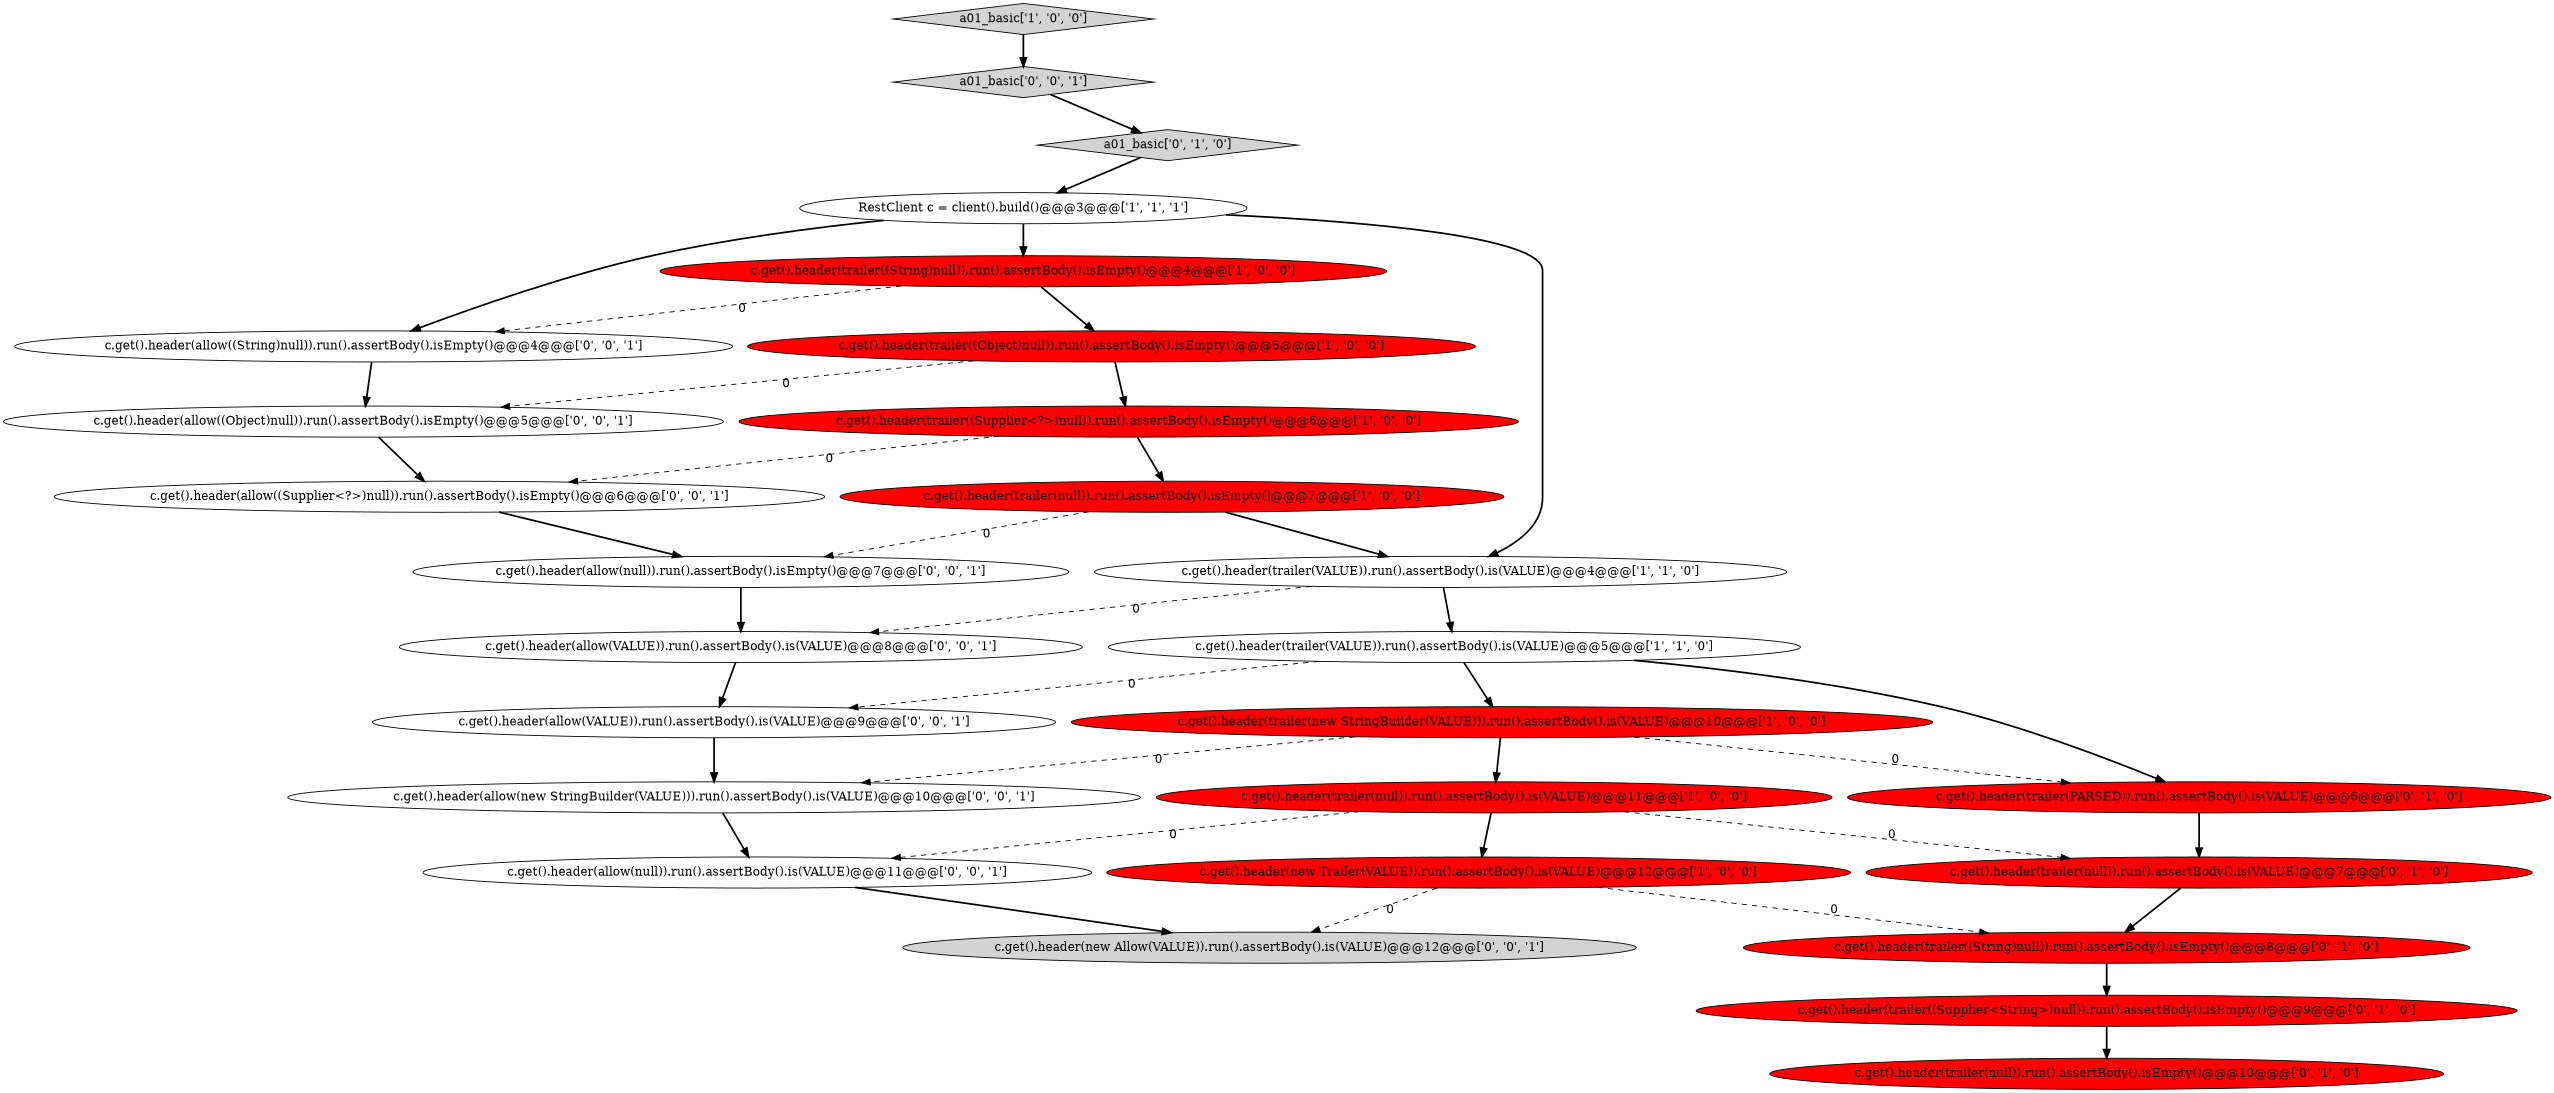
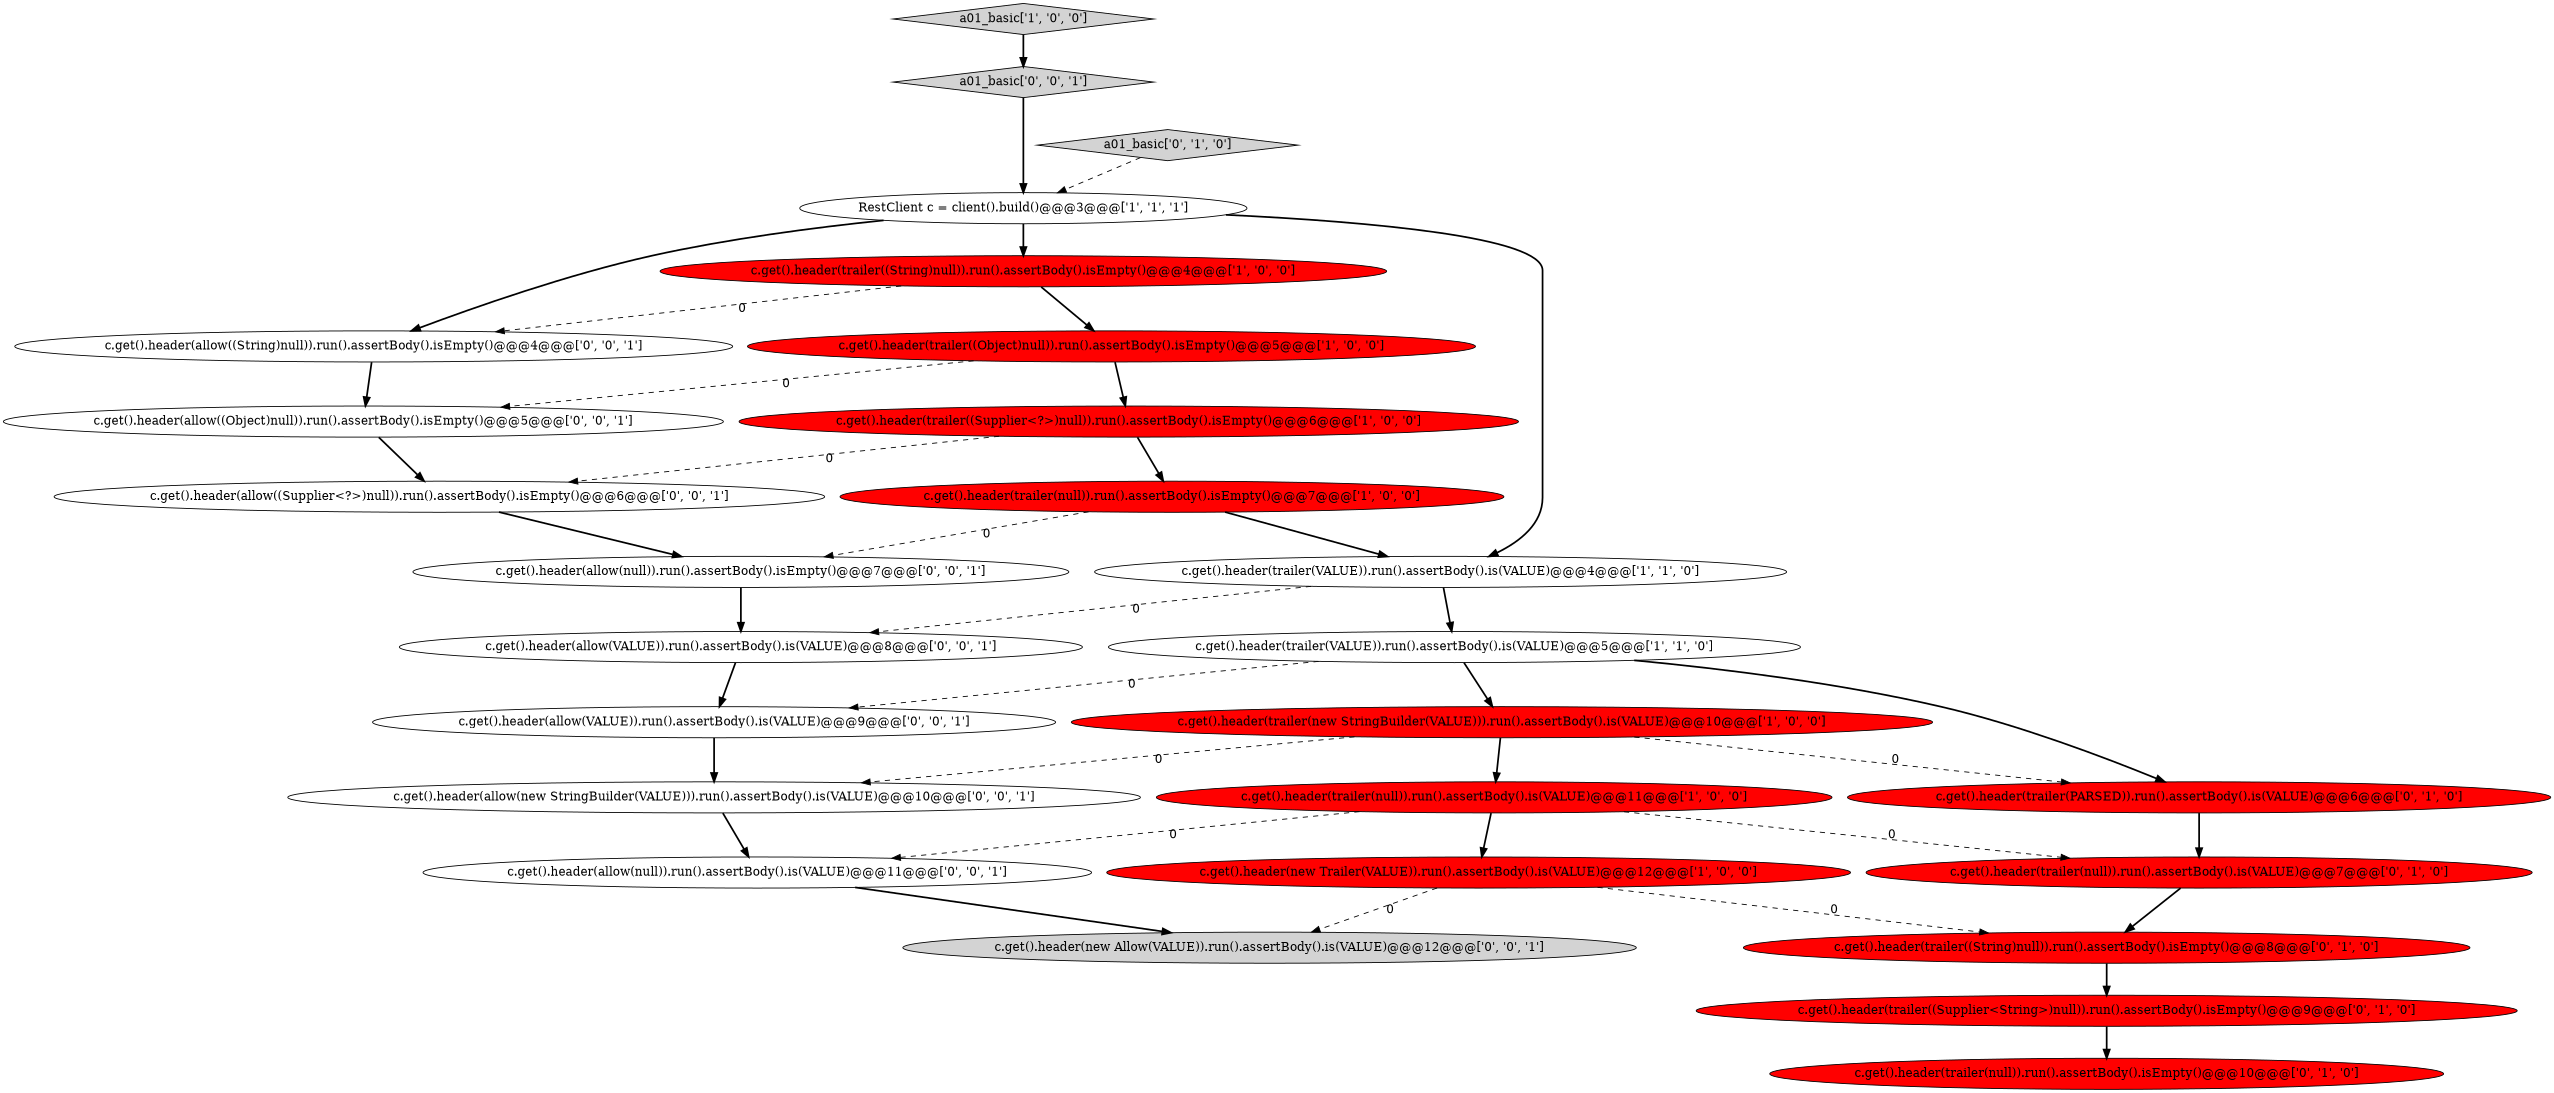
(1091, 112) -> (1023, 141)
(1103, 173) -> (1103, 173)
